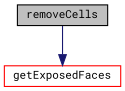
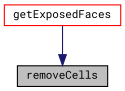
(63, 40) -> (63, 40)
